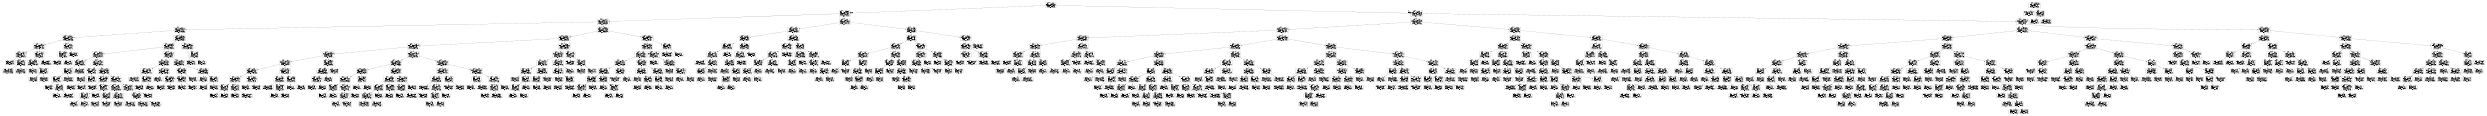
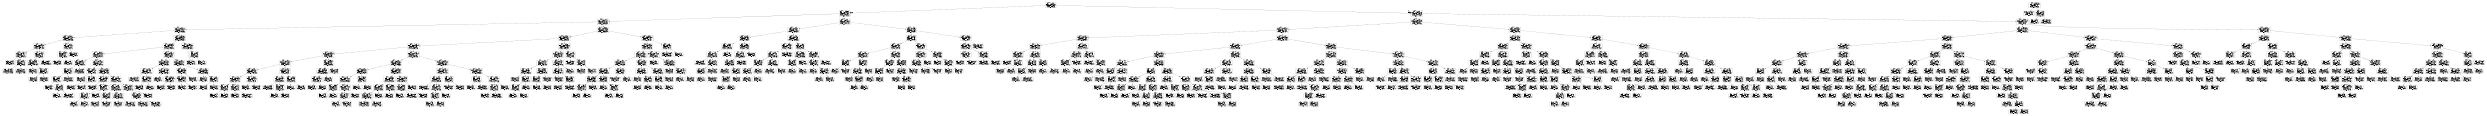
(559, 79) -> (559, 79)
(1879, 96) -> (1879, 96)
